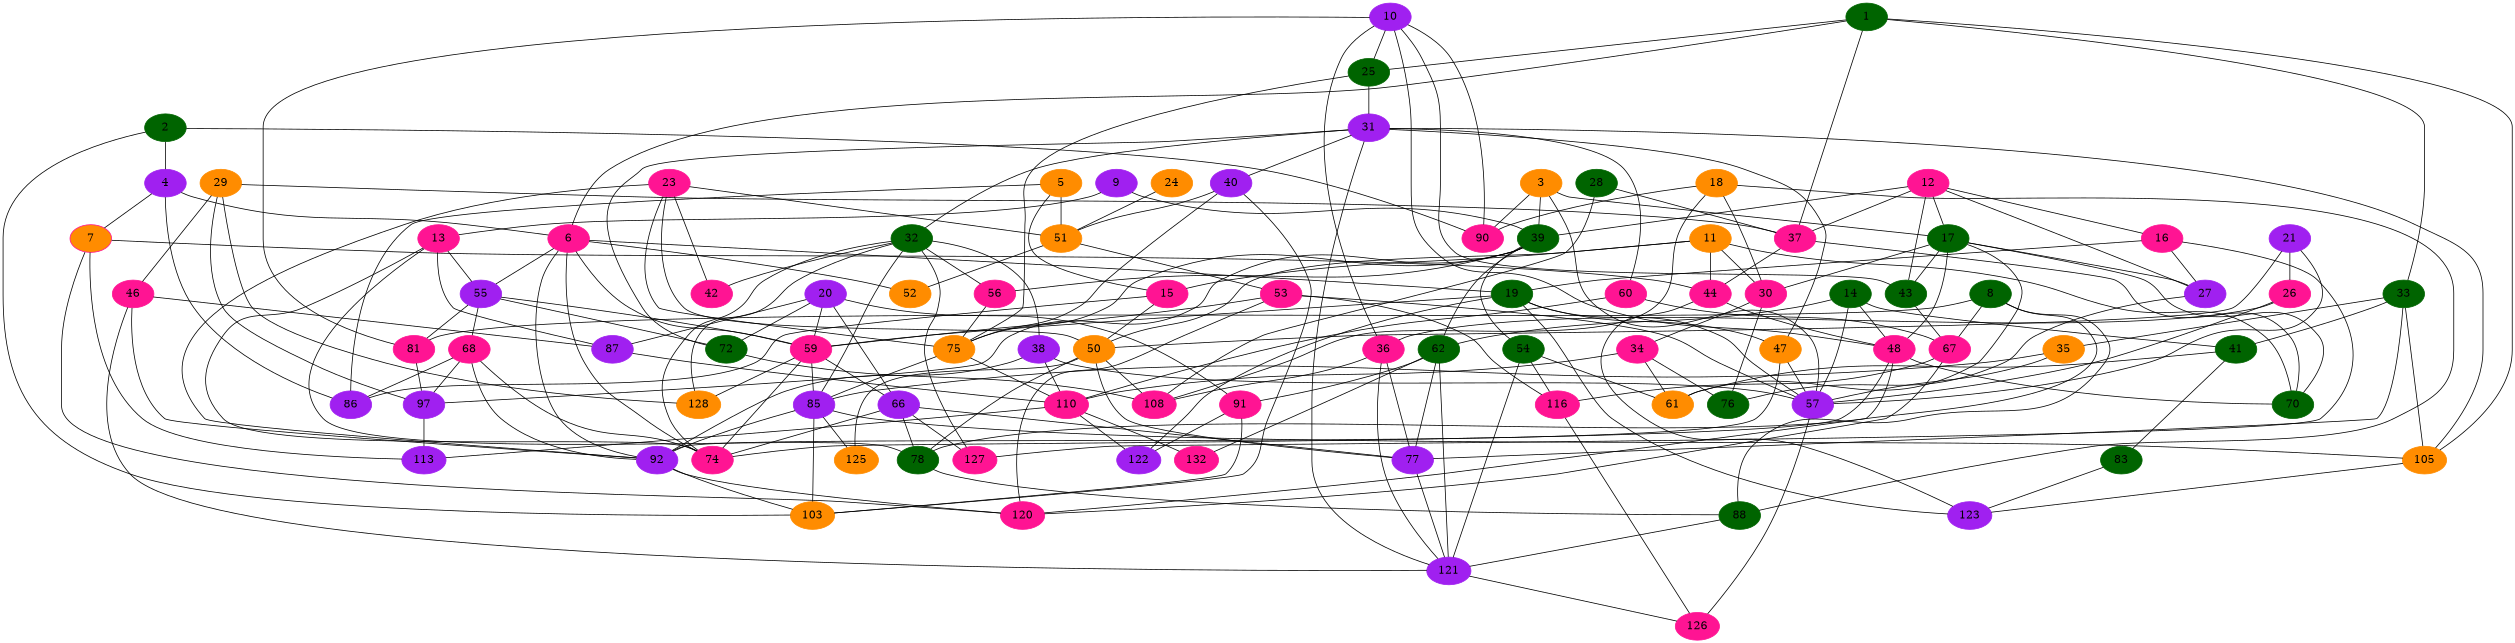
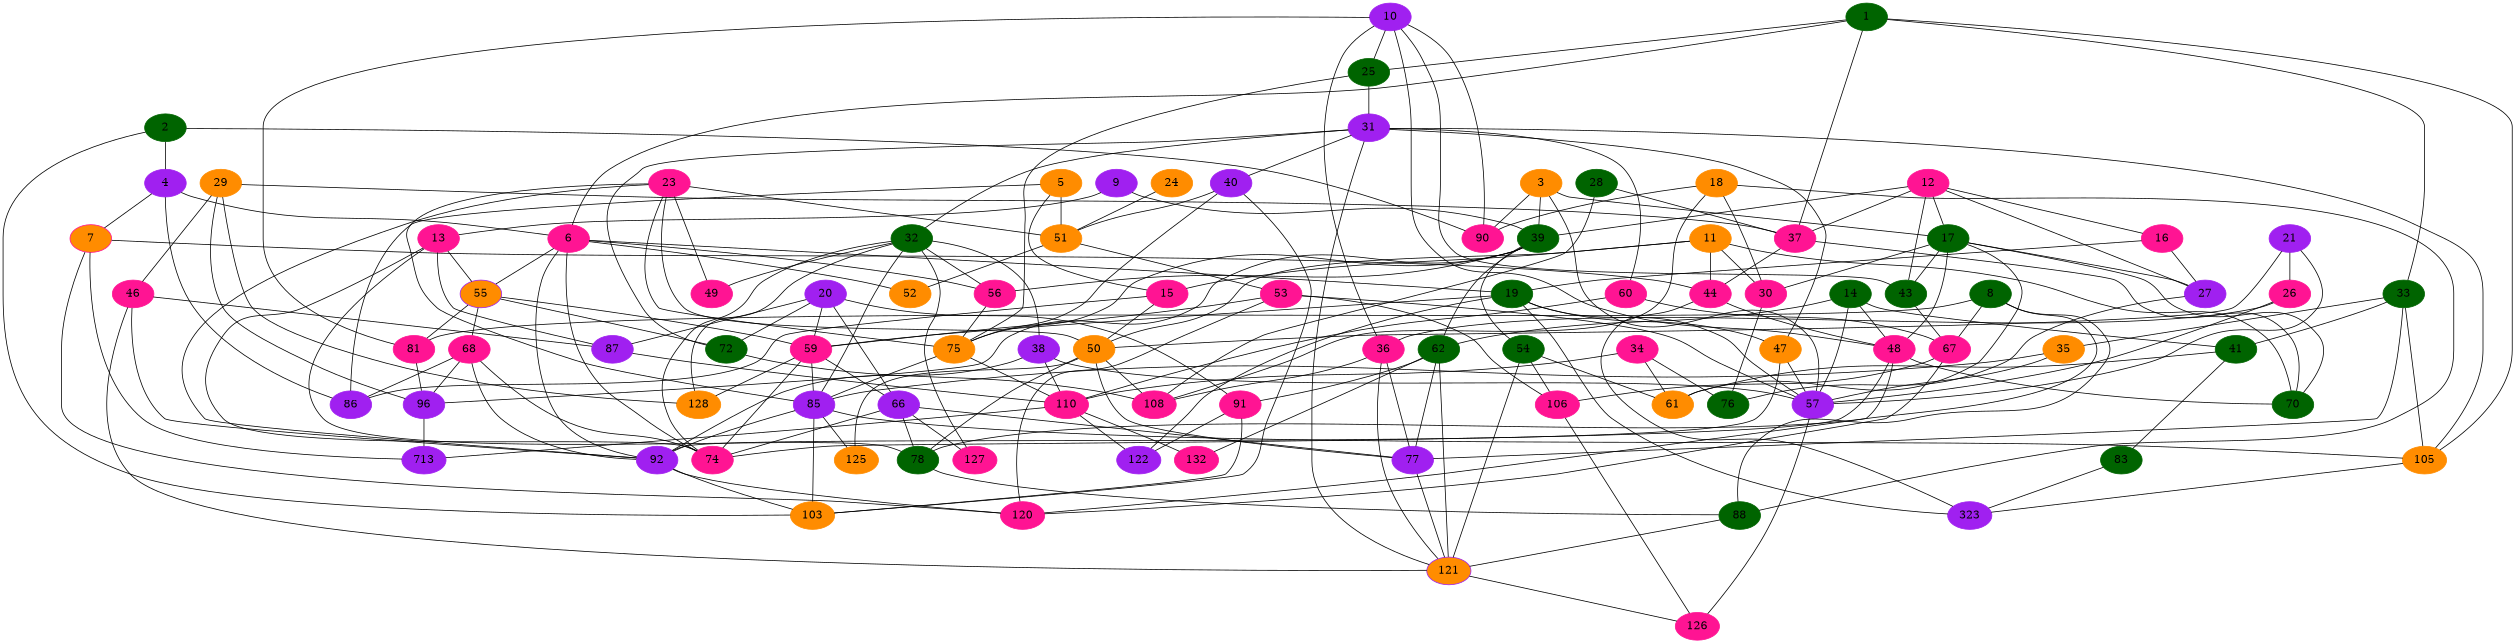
(481, 294) -> (481, 294)
(712, 294) -> (712, 294)
none -> (437, 307)
(631, 309) -> (841, 266)
(1702, 322) -> none
(424, 405) -> (424, 405)
(1557, 405) -> (1557, 405)
(1809, 438) -> none
(424, 460) -> (424, 460)
(1970, 516) -> (1970, 516)
(1449, 571) -> (1449, 571)
